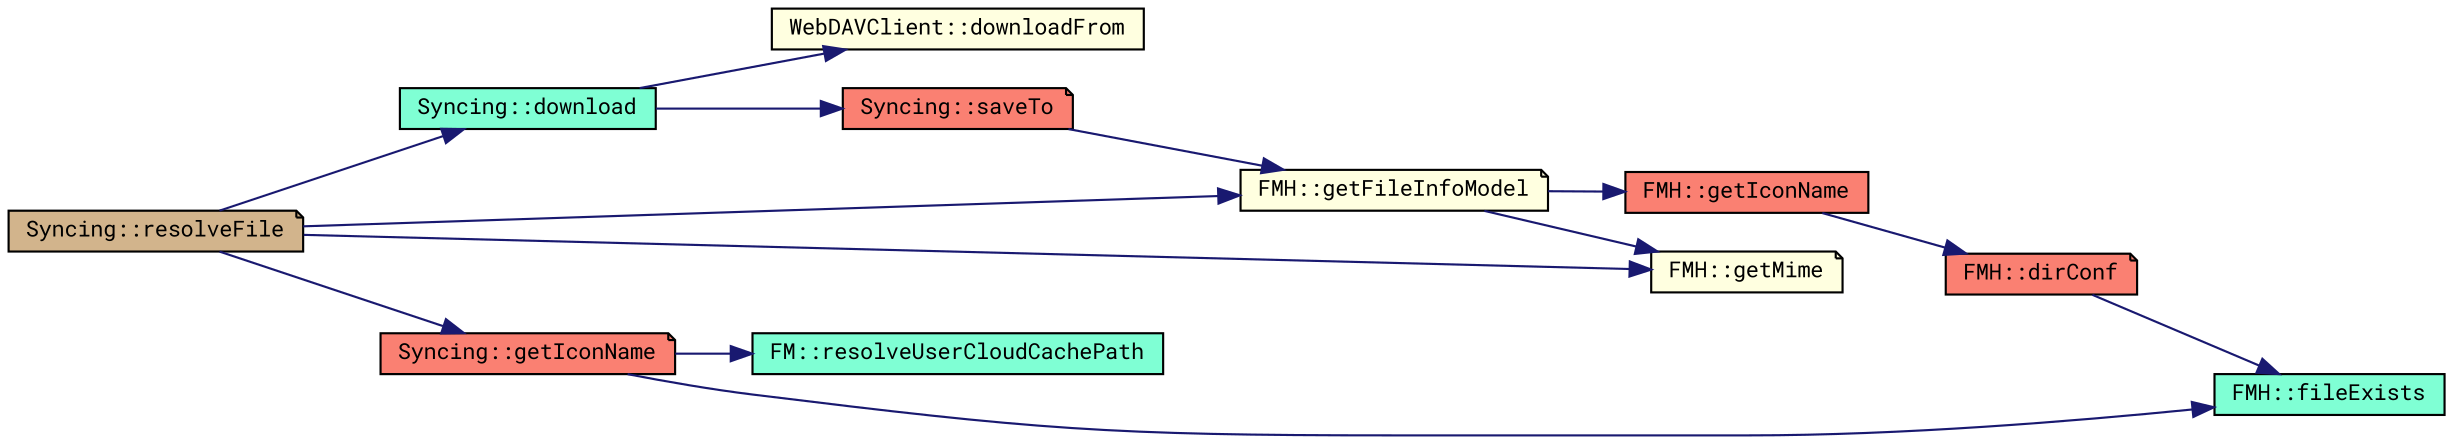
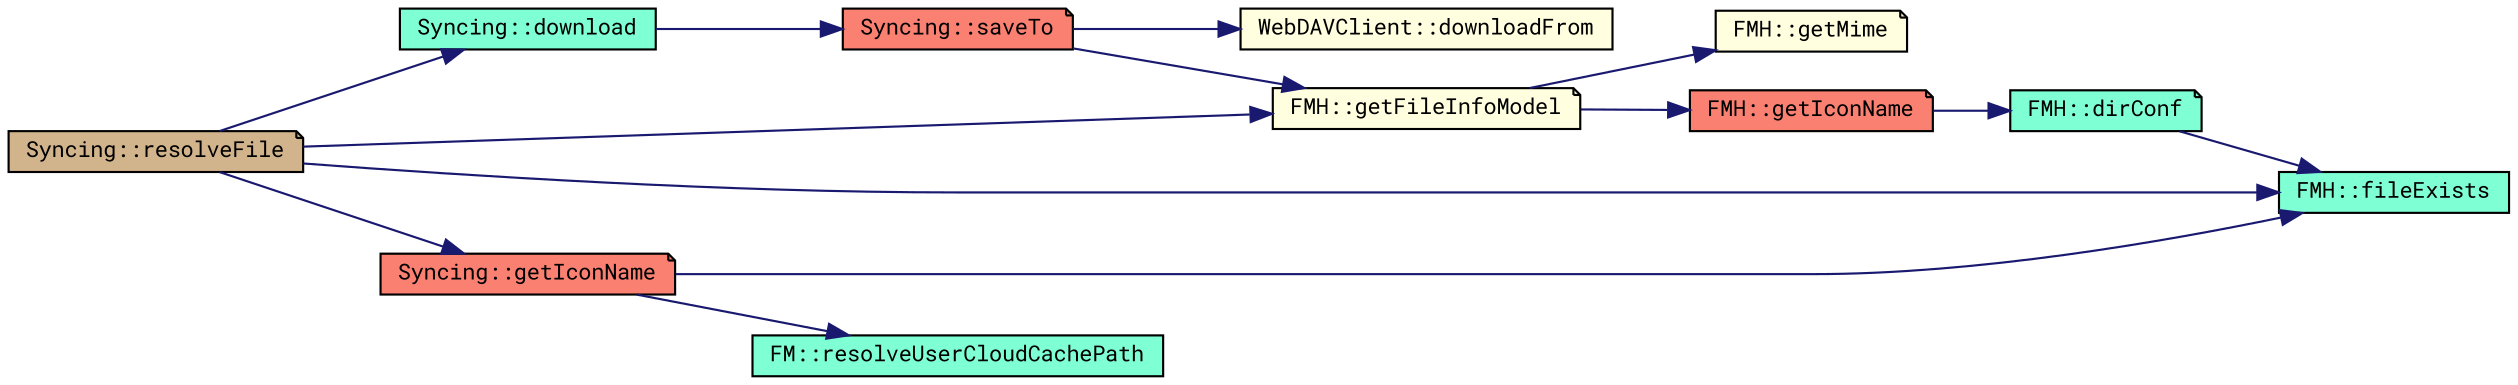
(732, 71) -> (1146, 29)
(1747, 192) -> (1811, 111)
(966, 252) -> (1280, 192)
(2041, 274) -> (2106, 111)
